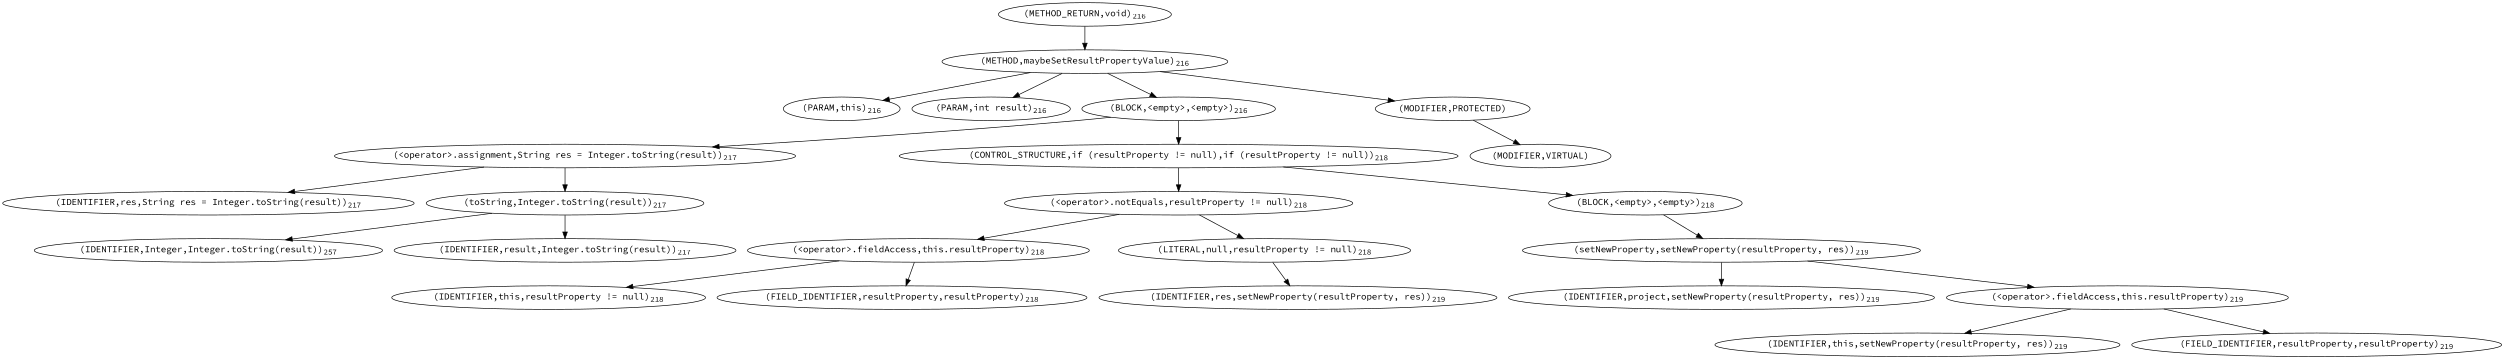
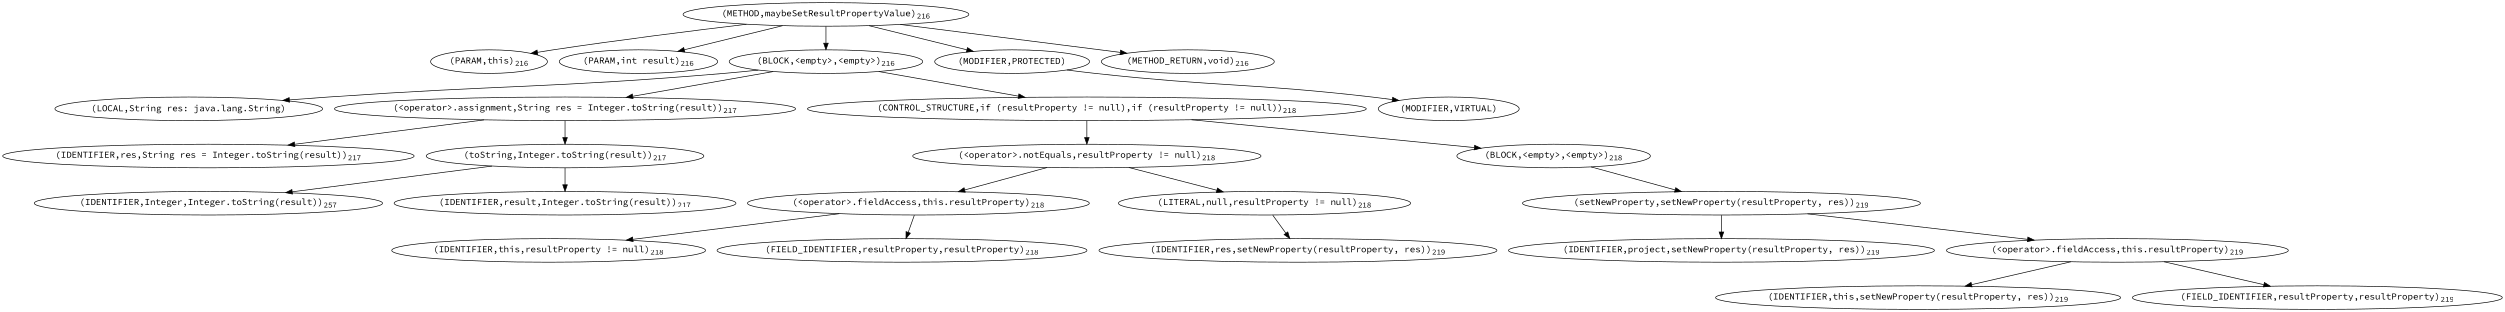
(1085, 35) -> (1010, 38)
none -> (189, 109)
